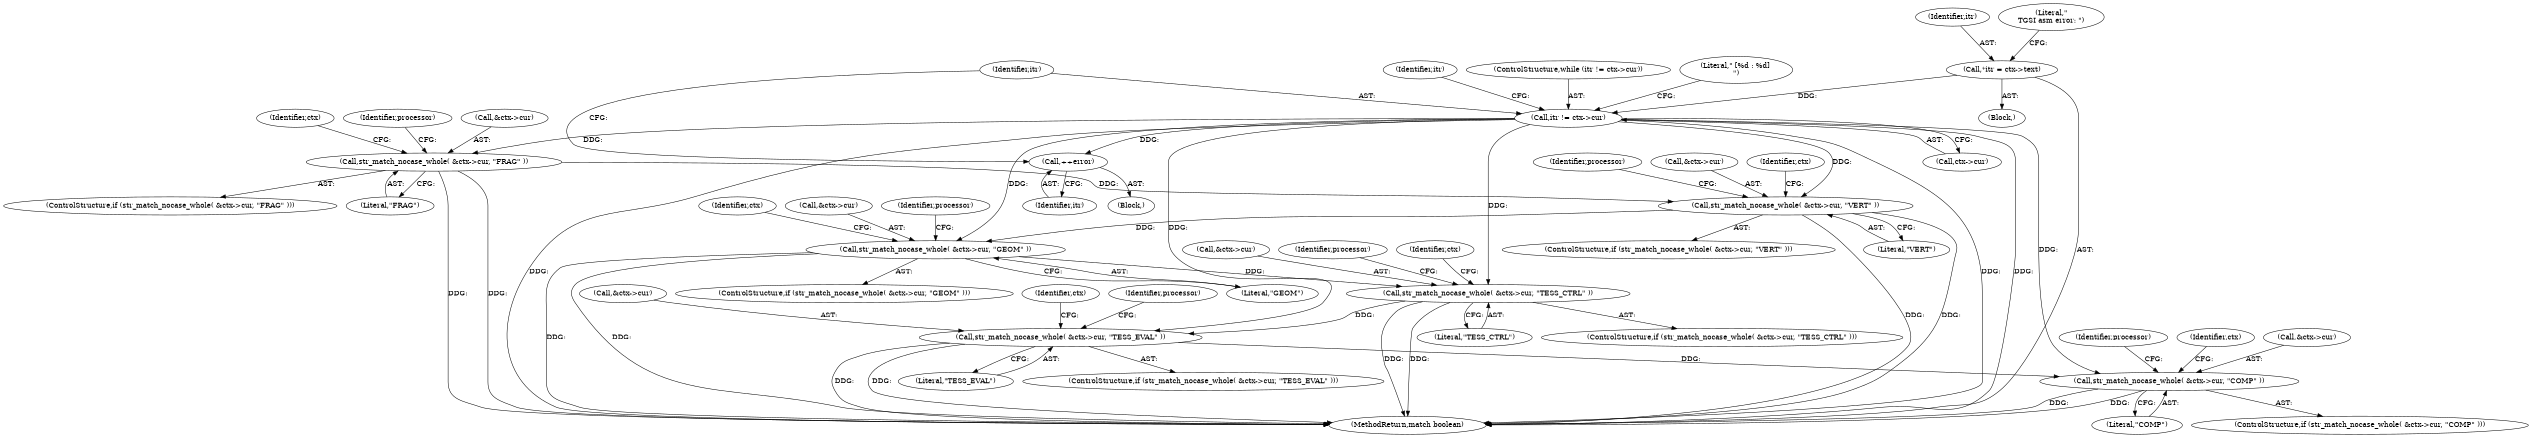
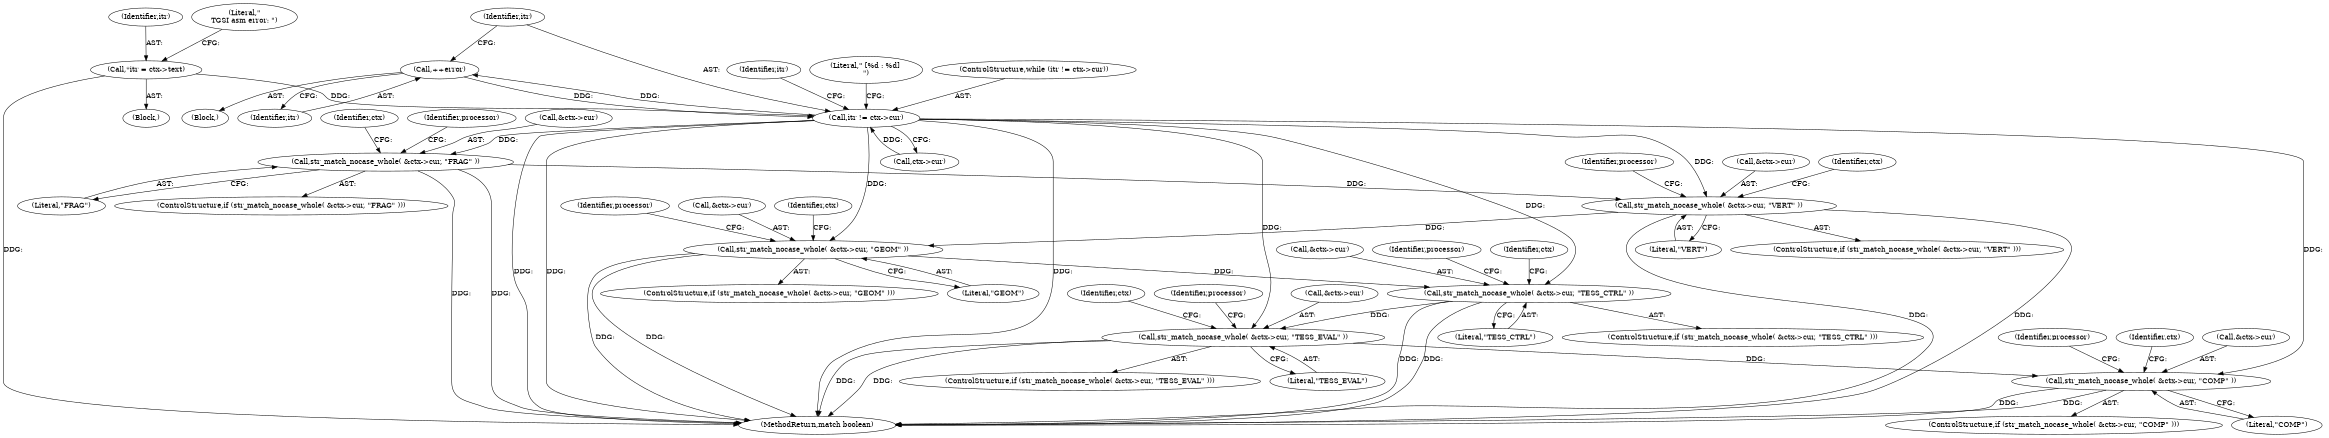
none -> (626, 106)
(1936, 140) -> (894, 140)
(2087, 250) -> (14, 250)
